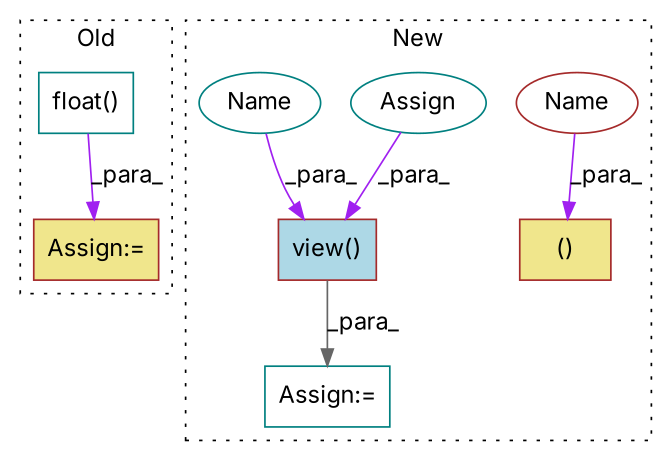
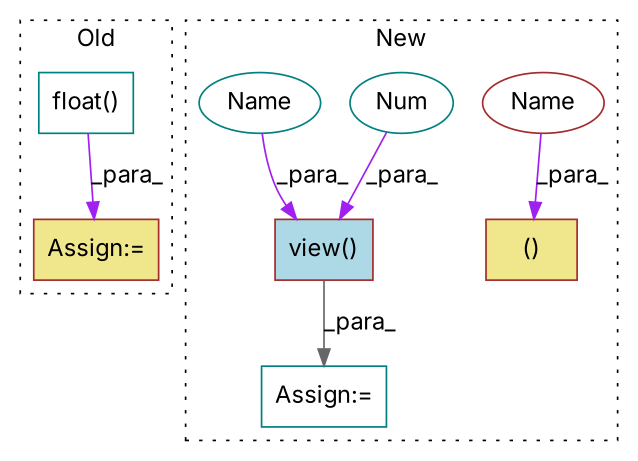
(418, 103) -> (402, 103)
